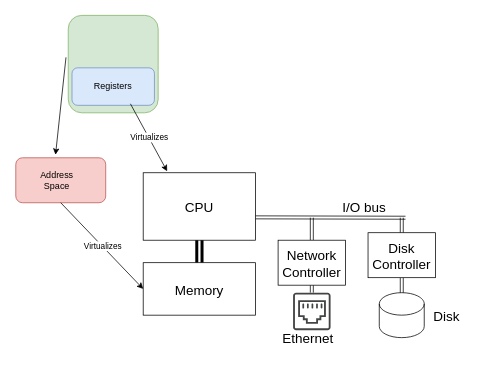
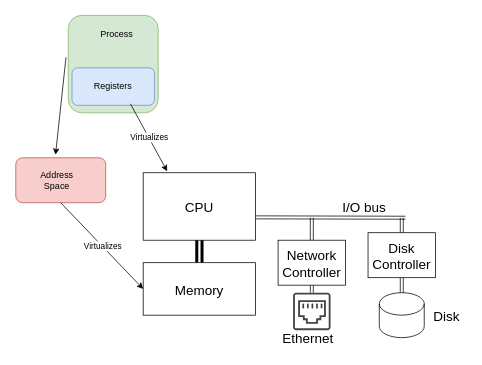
none -> (117, 34)
